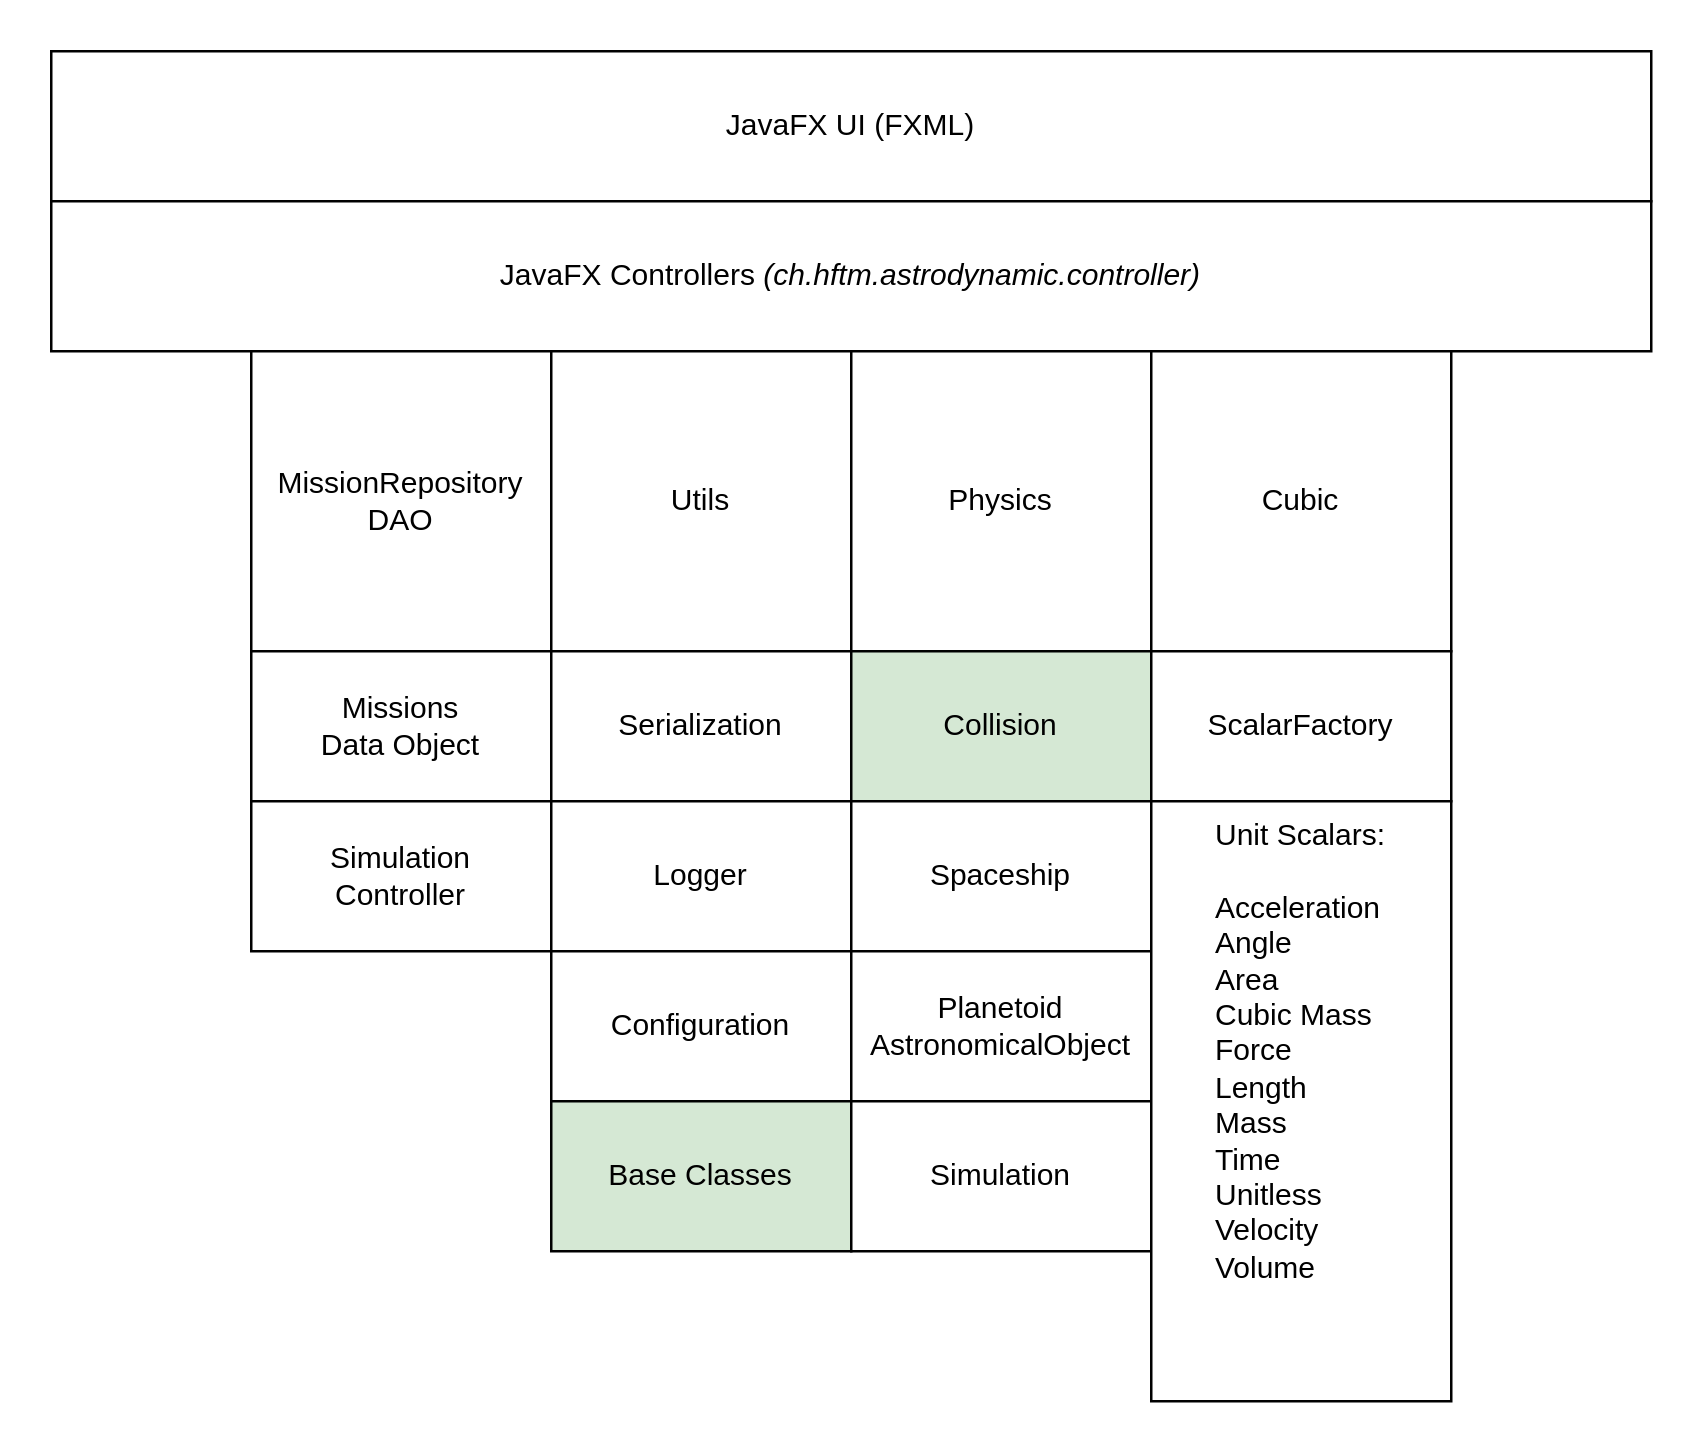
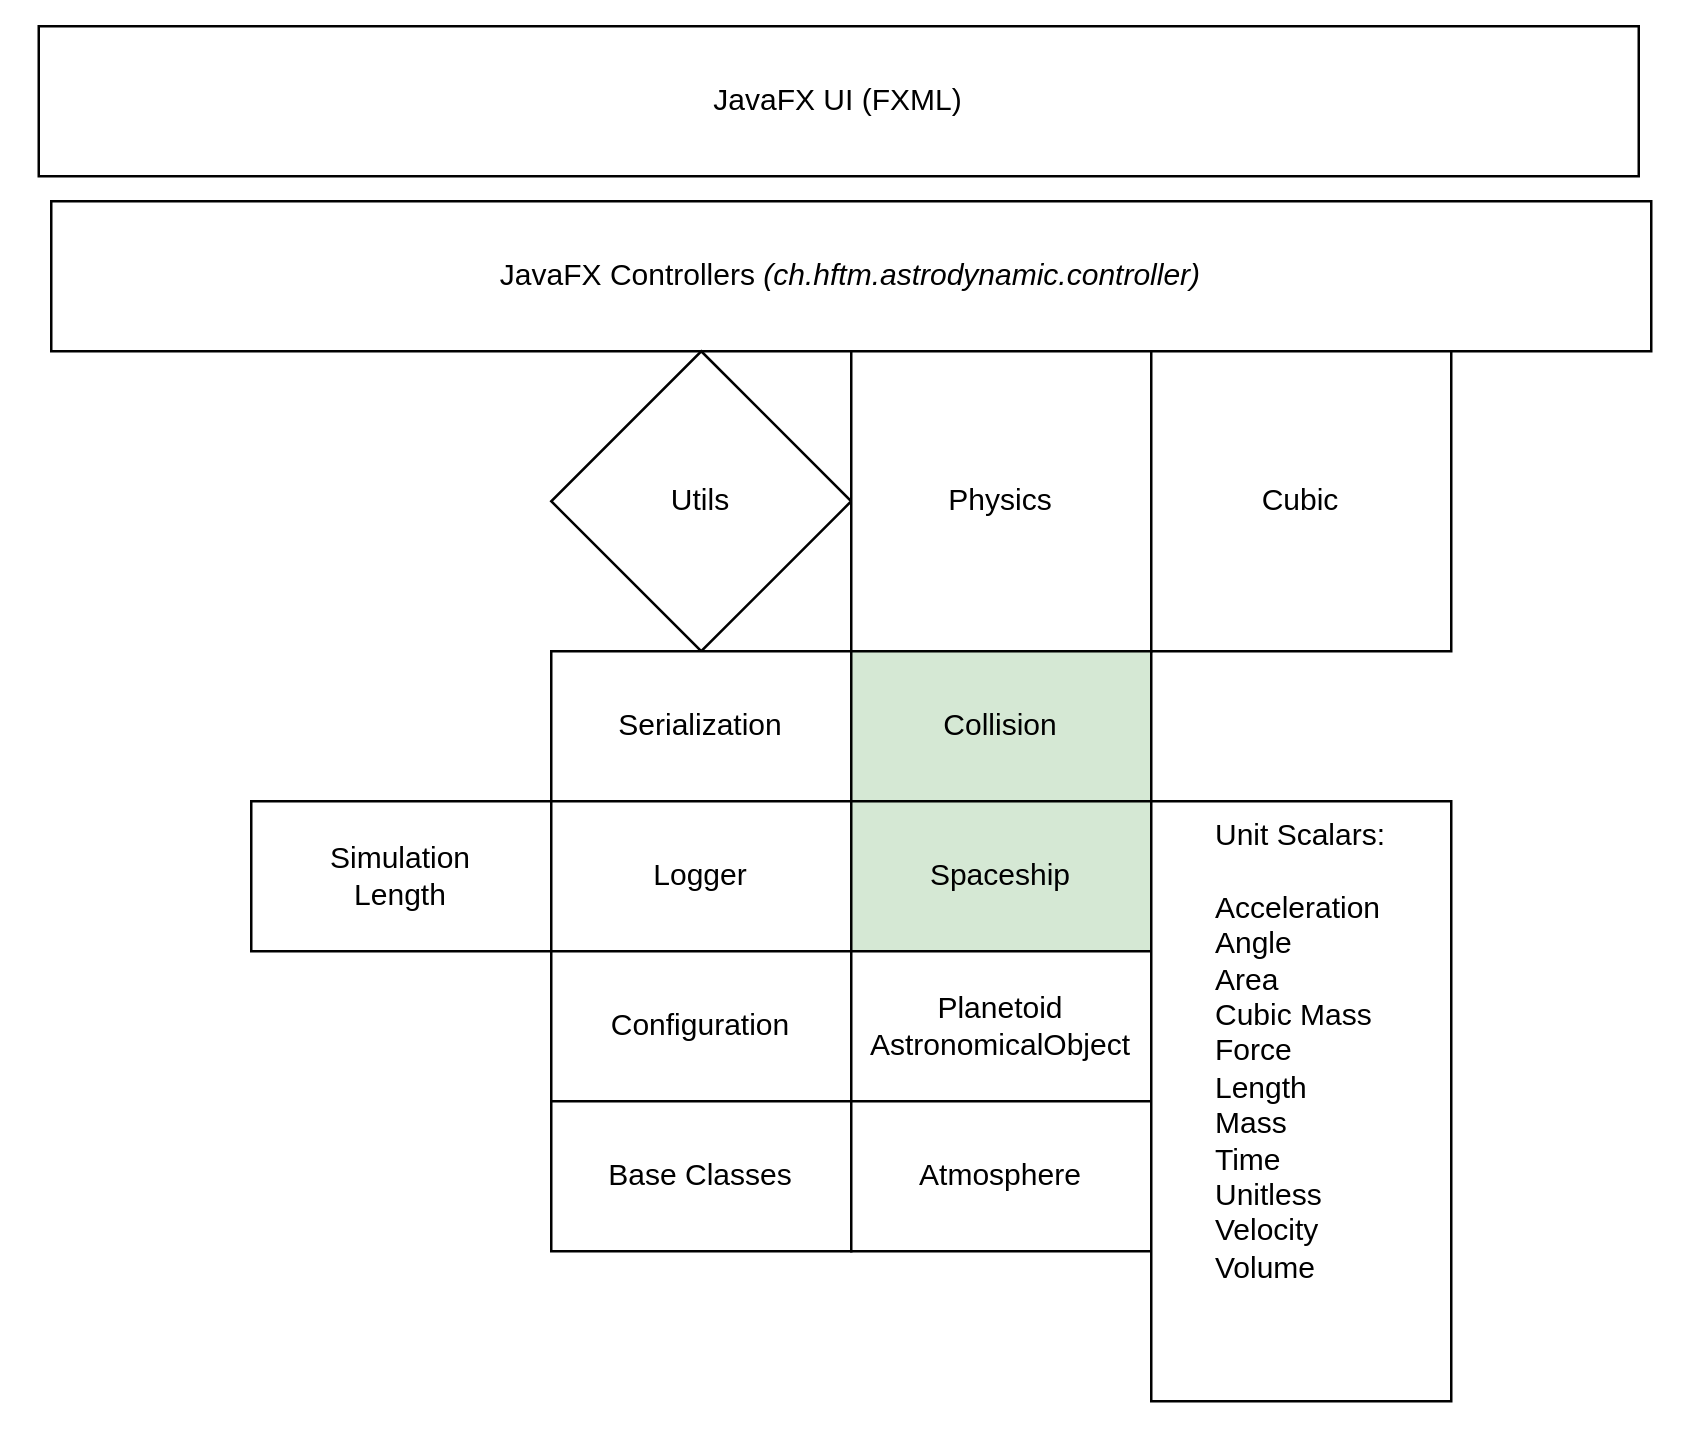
(851, 126) -> (839, 101)
(401, 501) -> none
(701, 501) -> (701, 501)
(401, 726) -> none
(1301, 726) -> none
(401, 876) -> (401, 876)
(1001, 876) -> (1001, 876)
(701, 1176) -> (701, 1176)
(1001, 1176) -> (1001, 1176)
